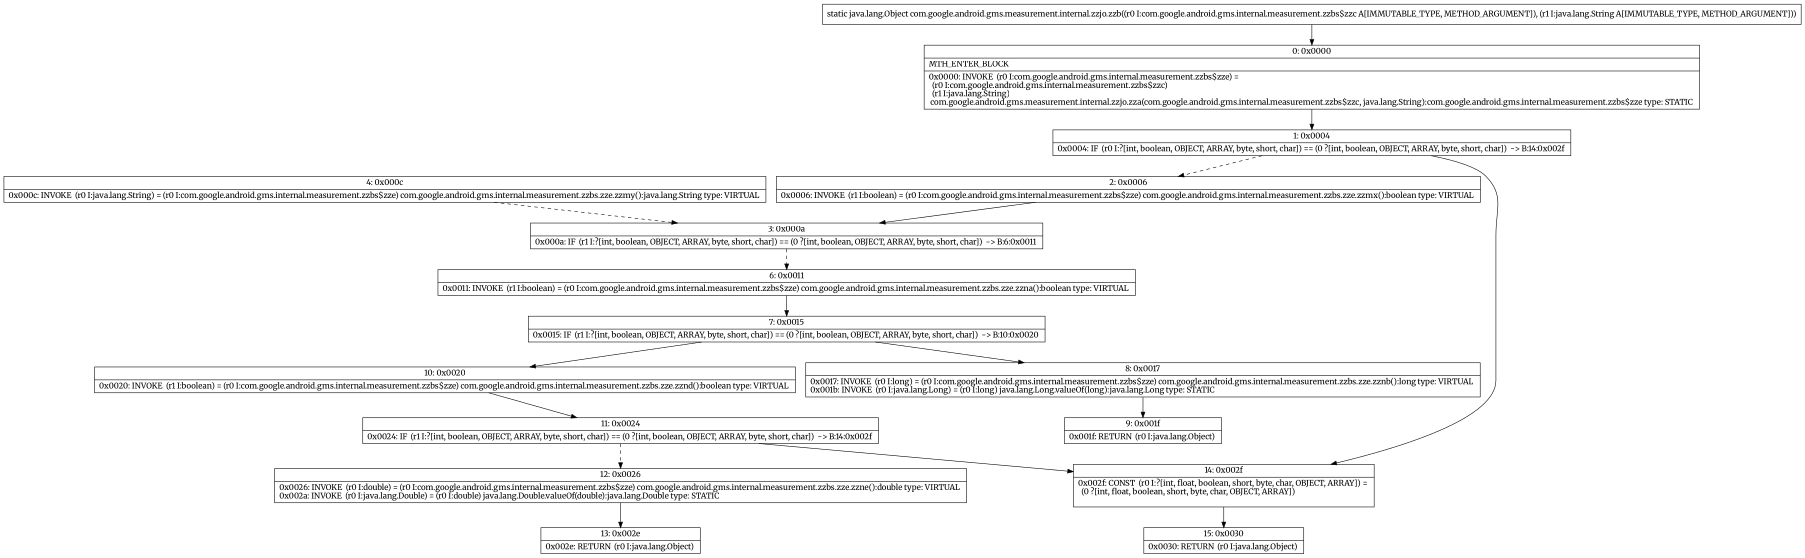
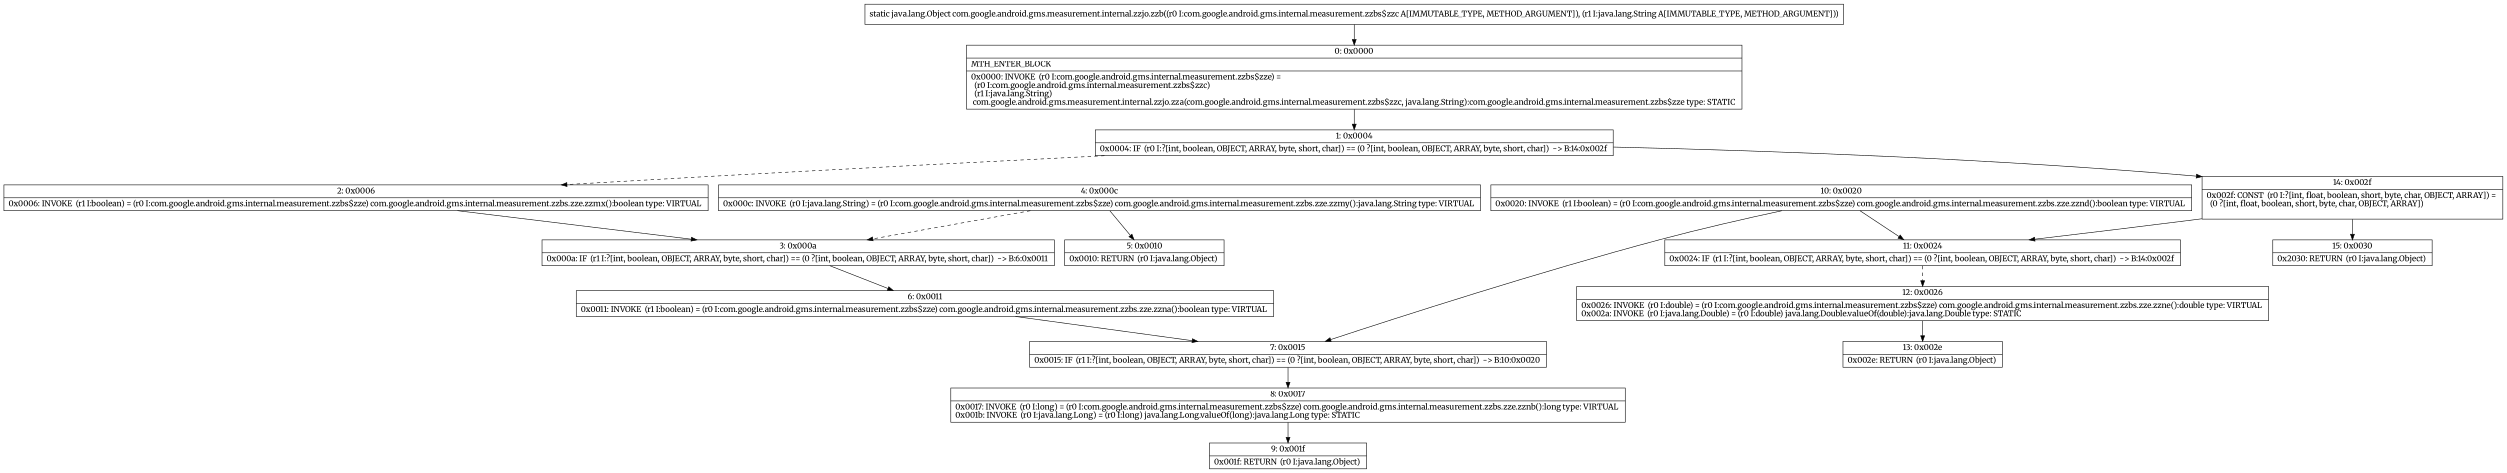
none -> (1144, 253)
(787, 256) -> (859, 277)
(619, 354) -> (1555, 269)
(913, 457) -> (2118, 229)
(1224, 547) -> (2352, 259)
